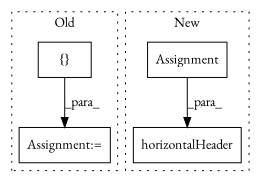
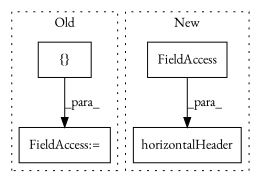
(187, 60) -> (187, 60)
(65, 145) -> (65, 145)
